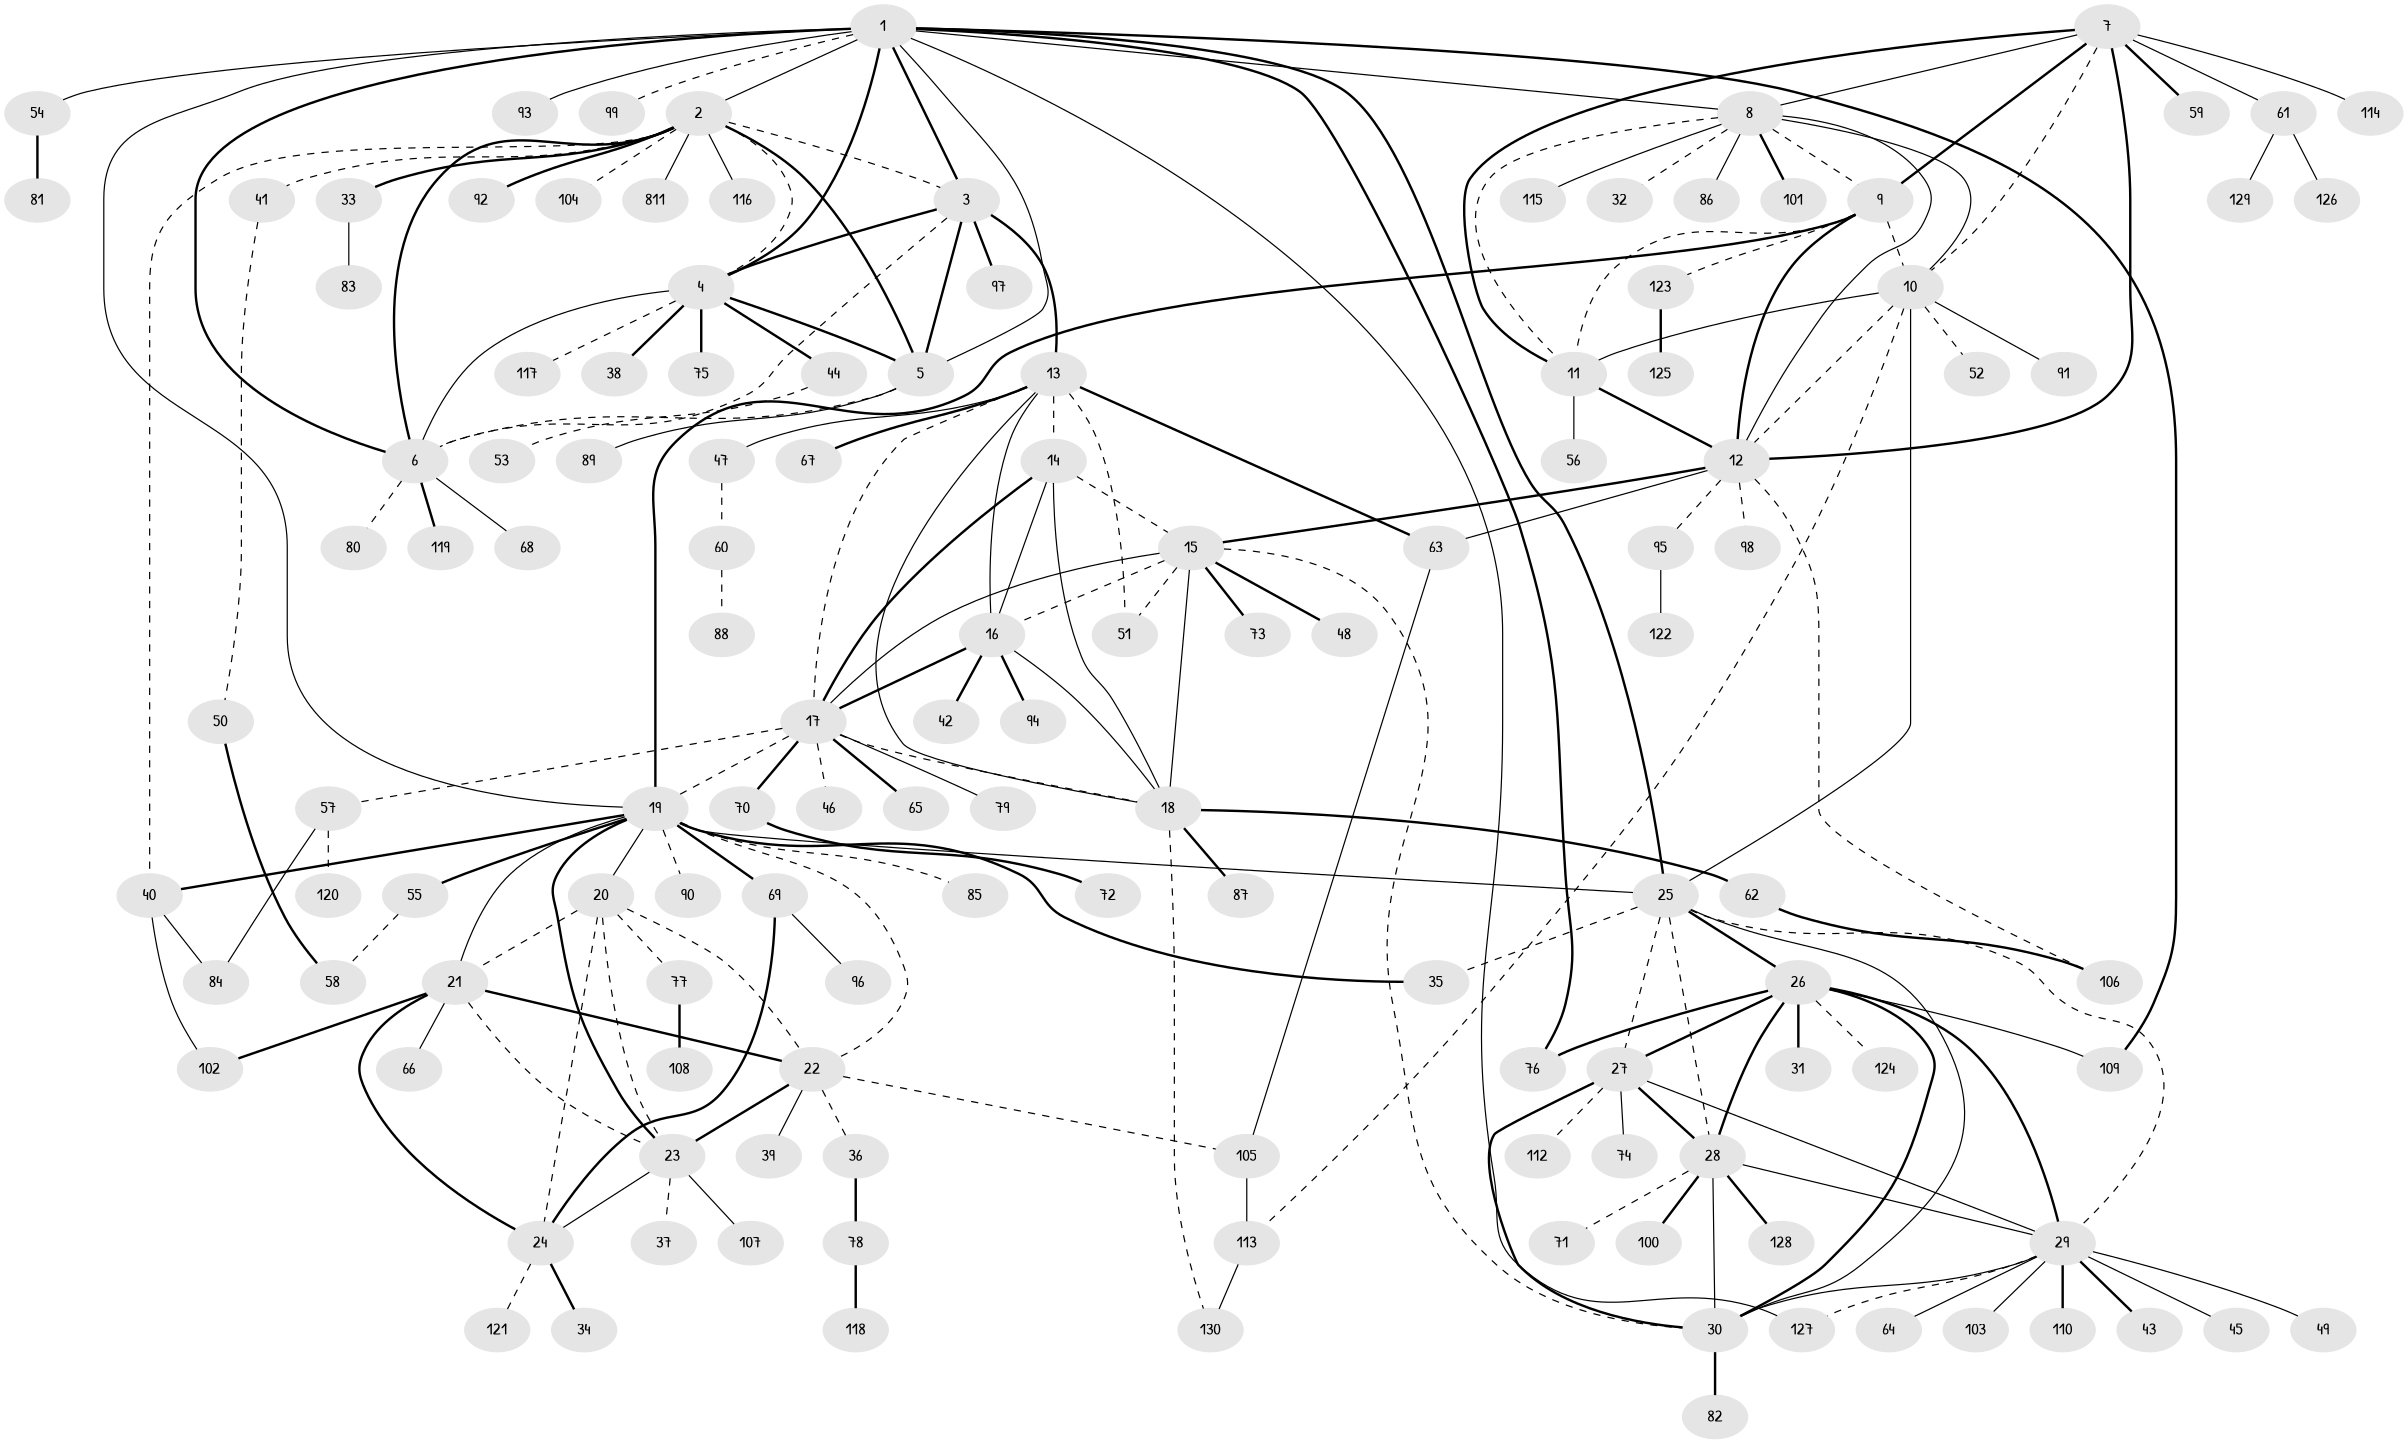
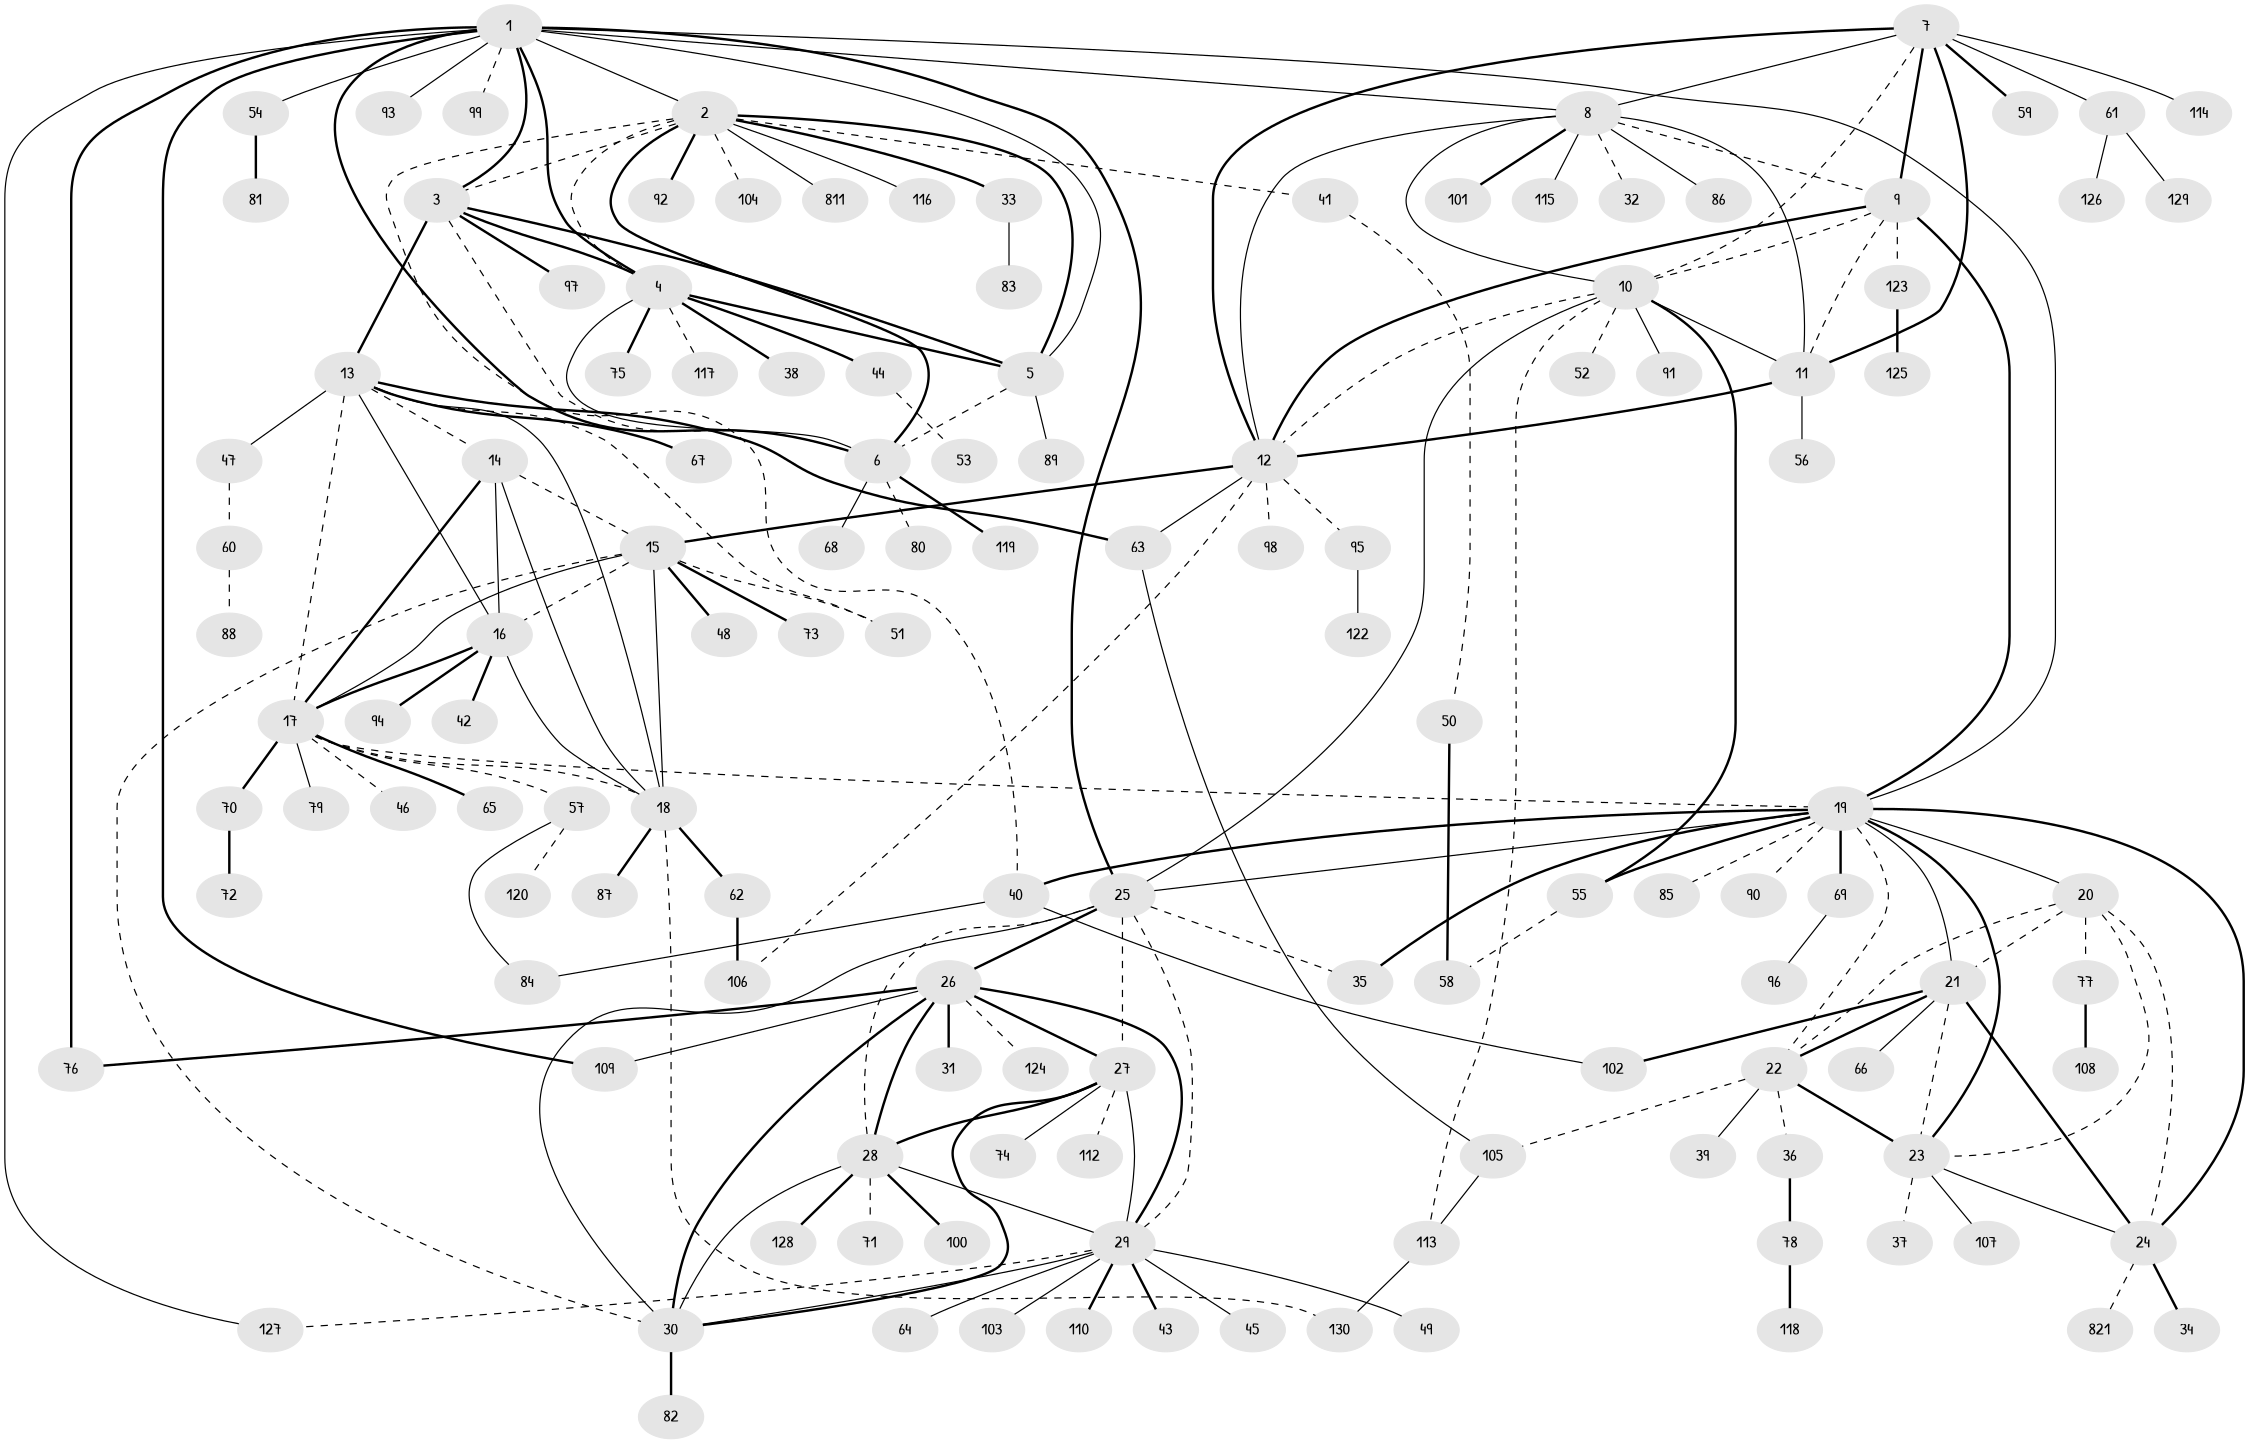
(1503, 168) -> (1769, 189)
none -> (1736, 602)
(709, 1104) -> (2210, 900)
(497, 1330) -> (2100, 1330)
